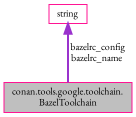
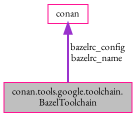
(68, 14) -> (68, 14)
